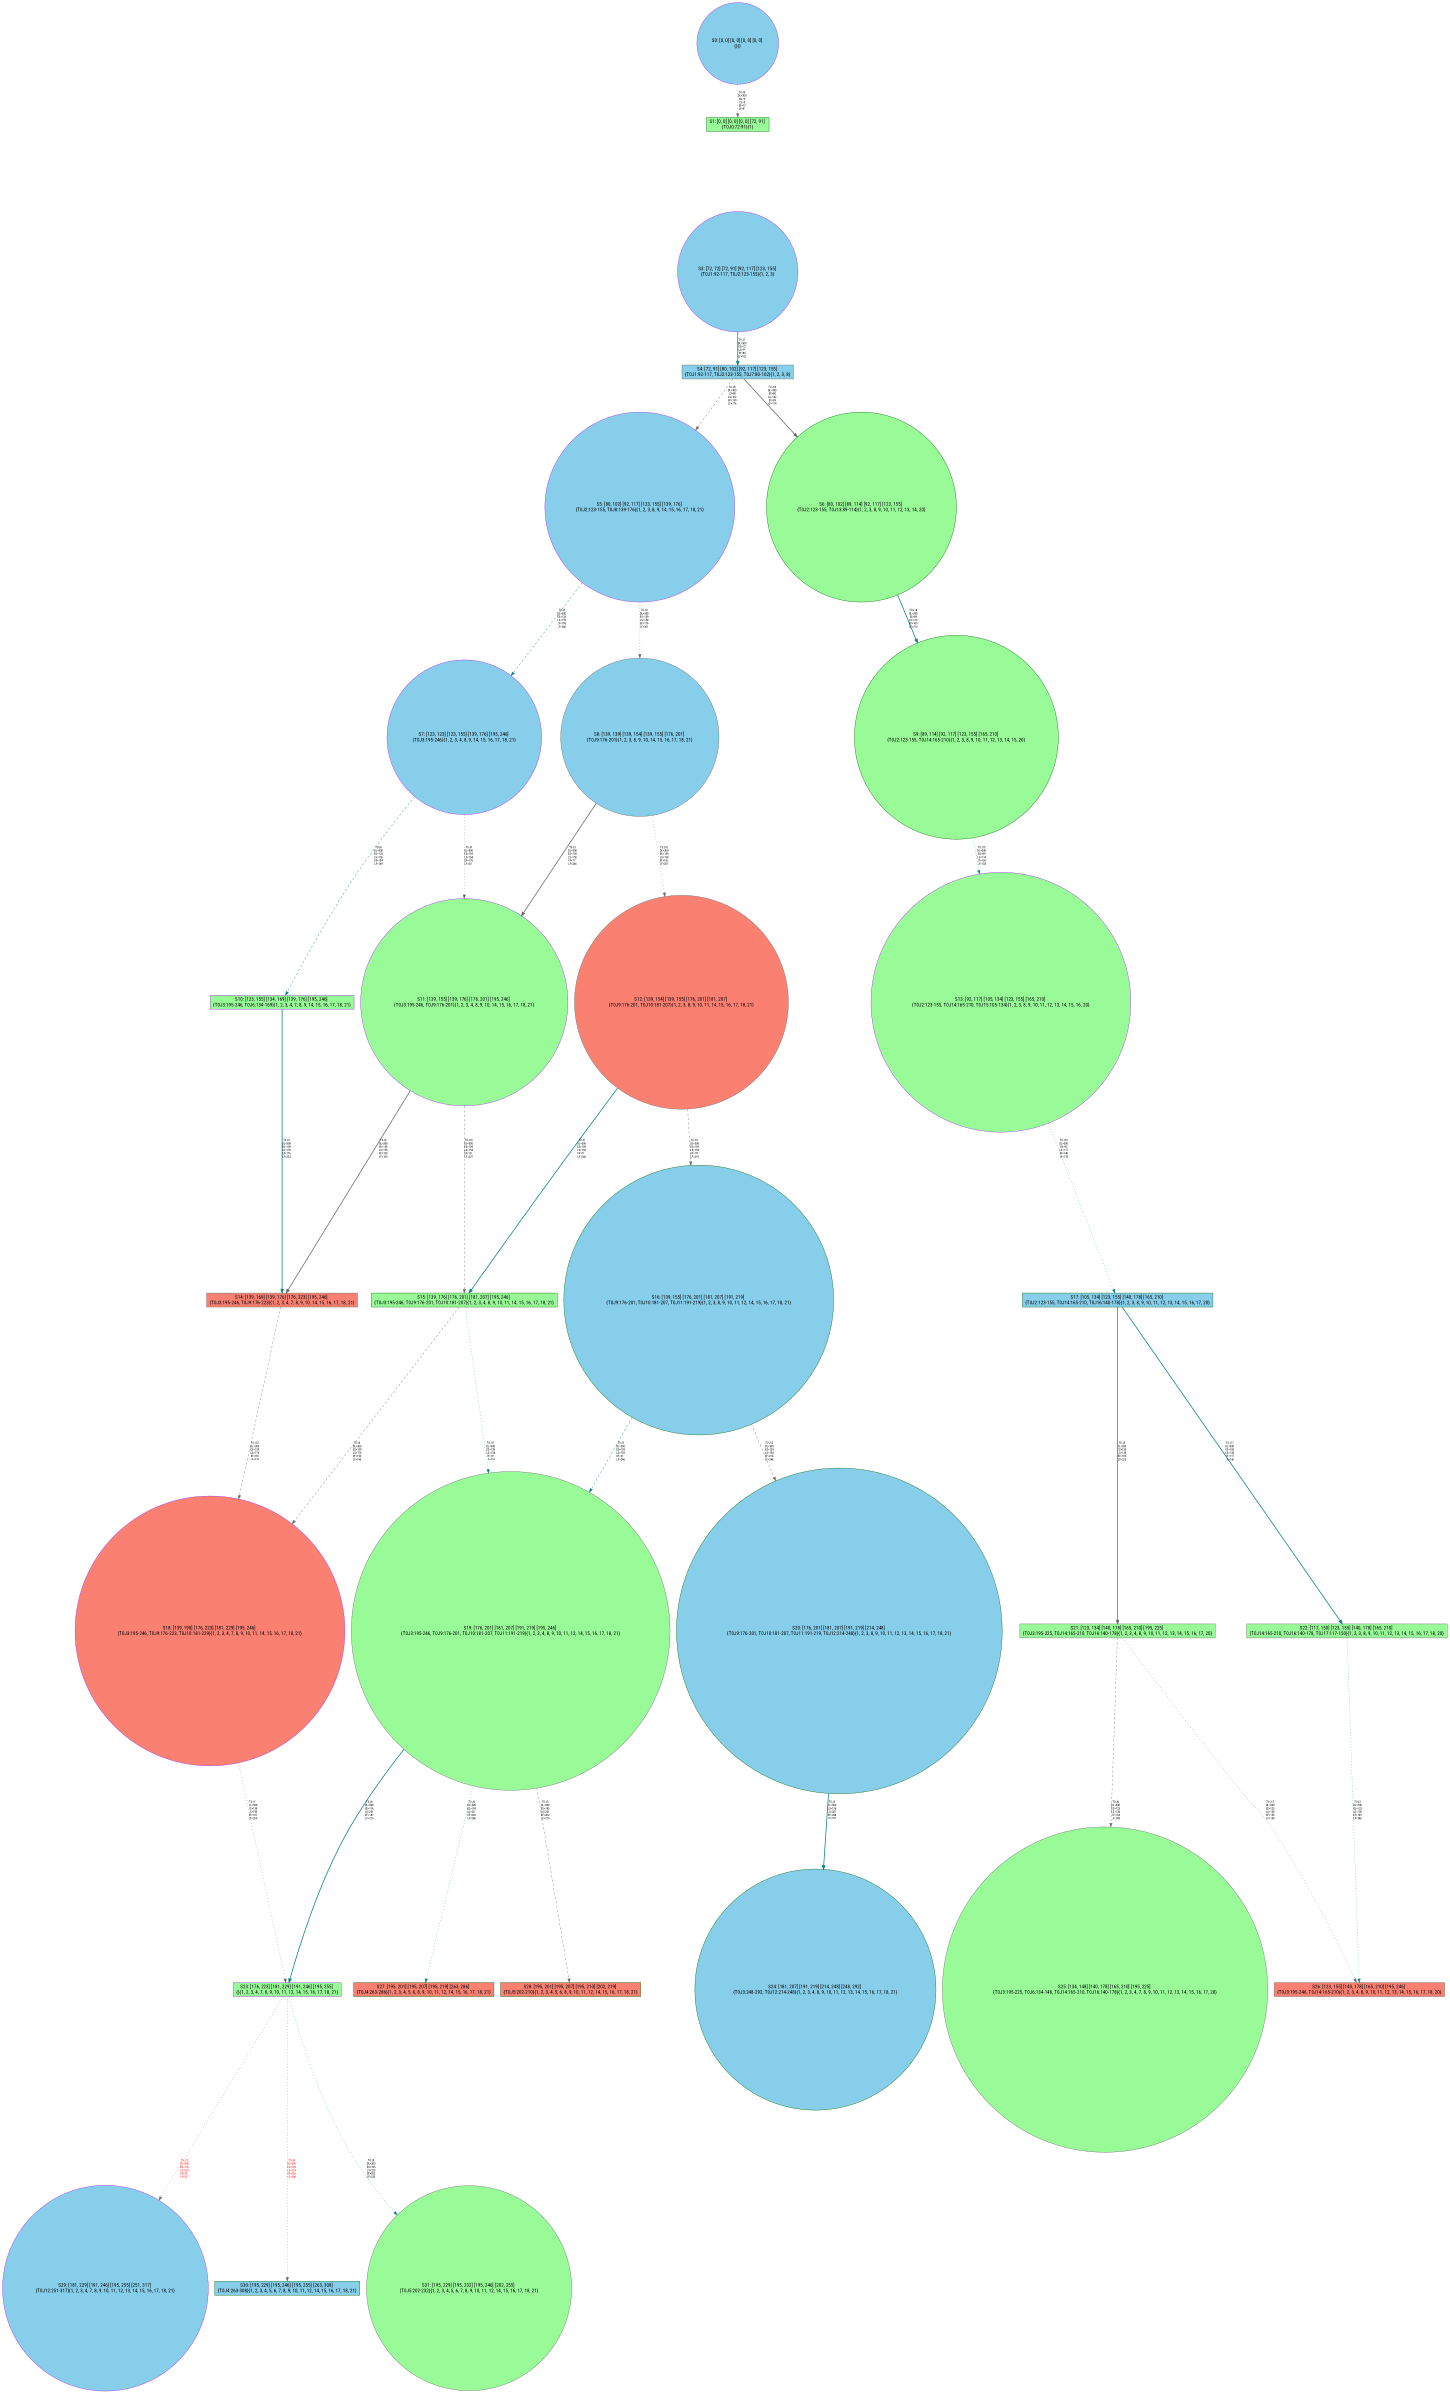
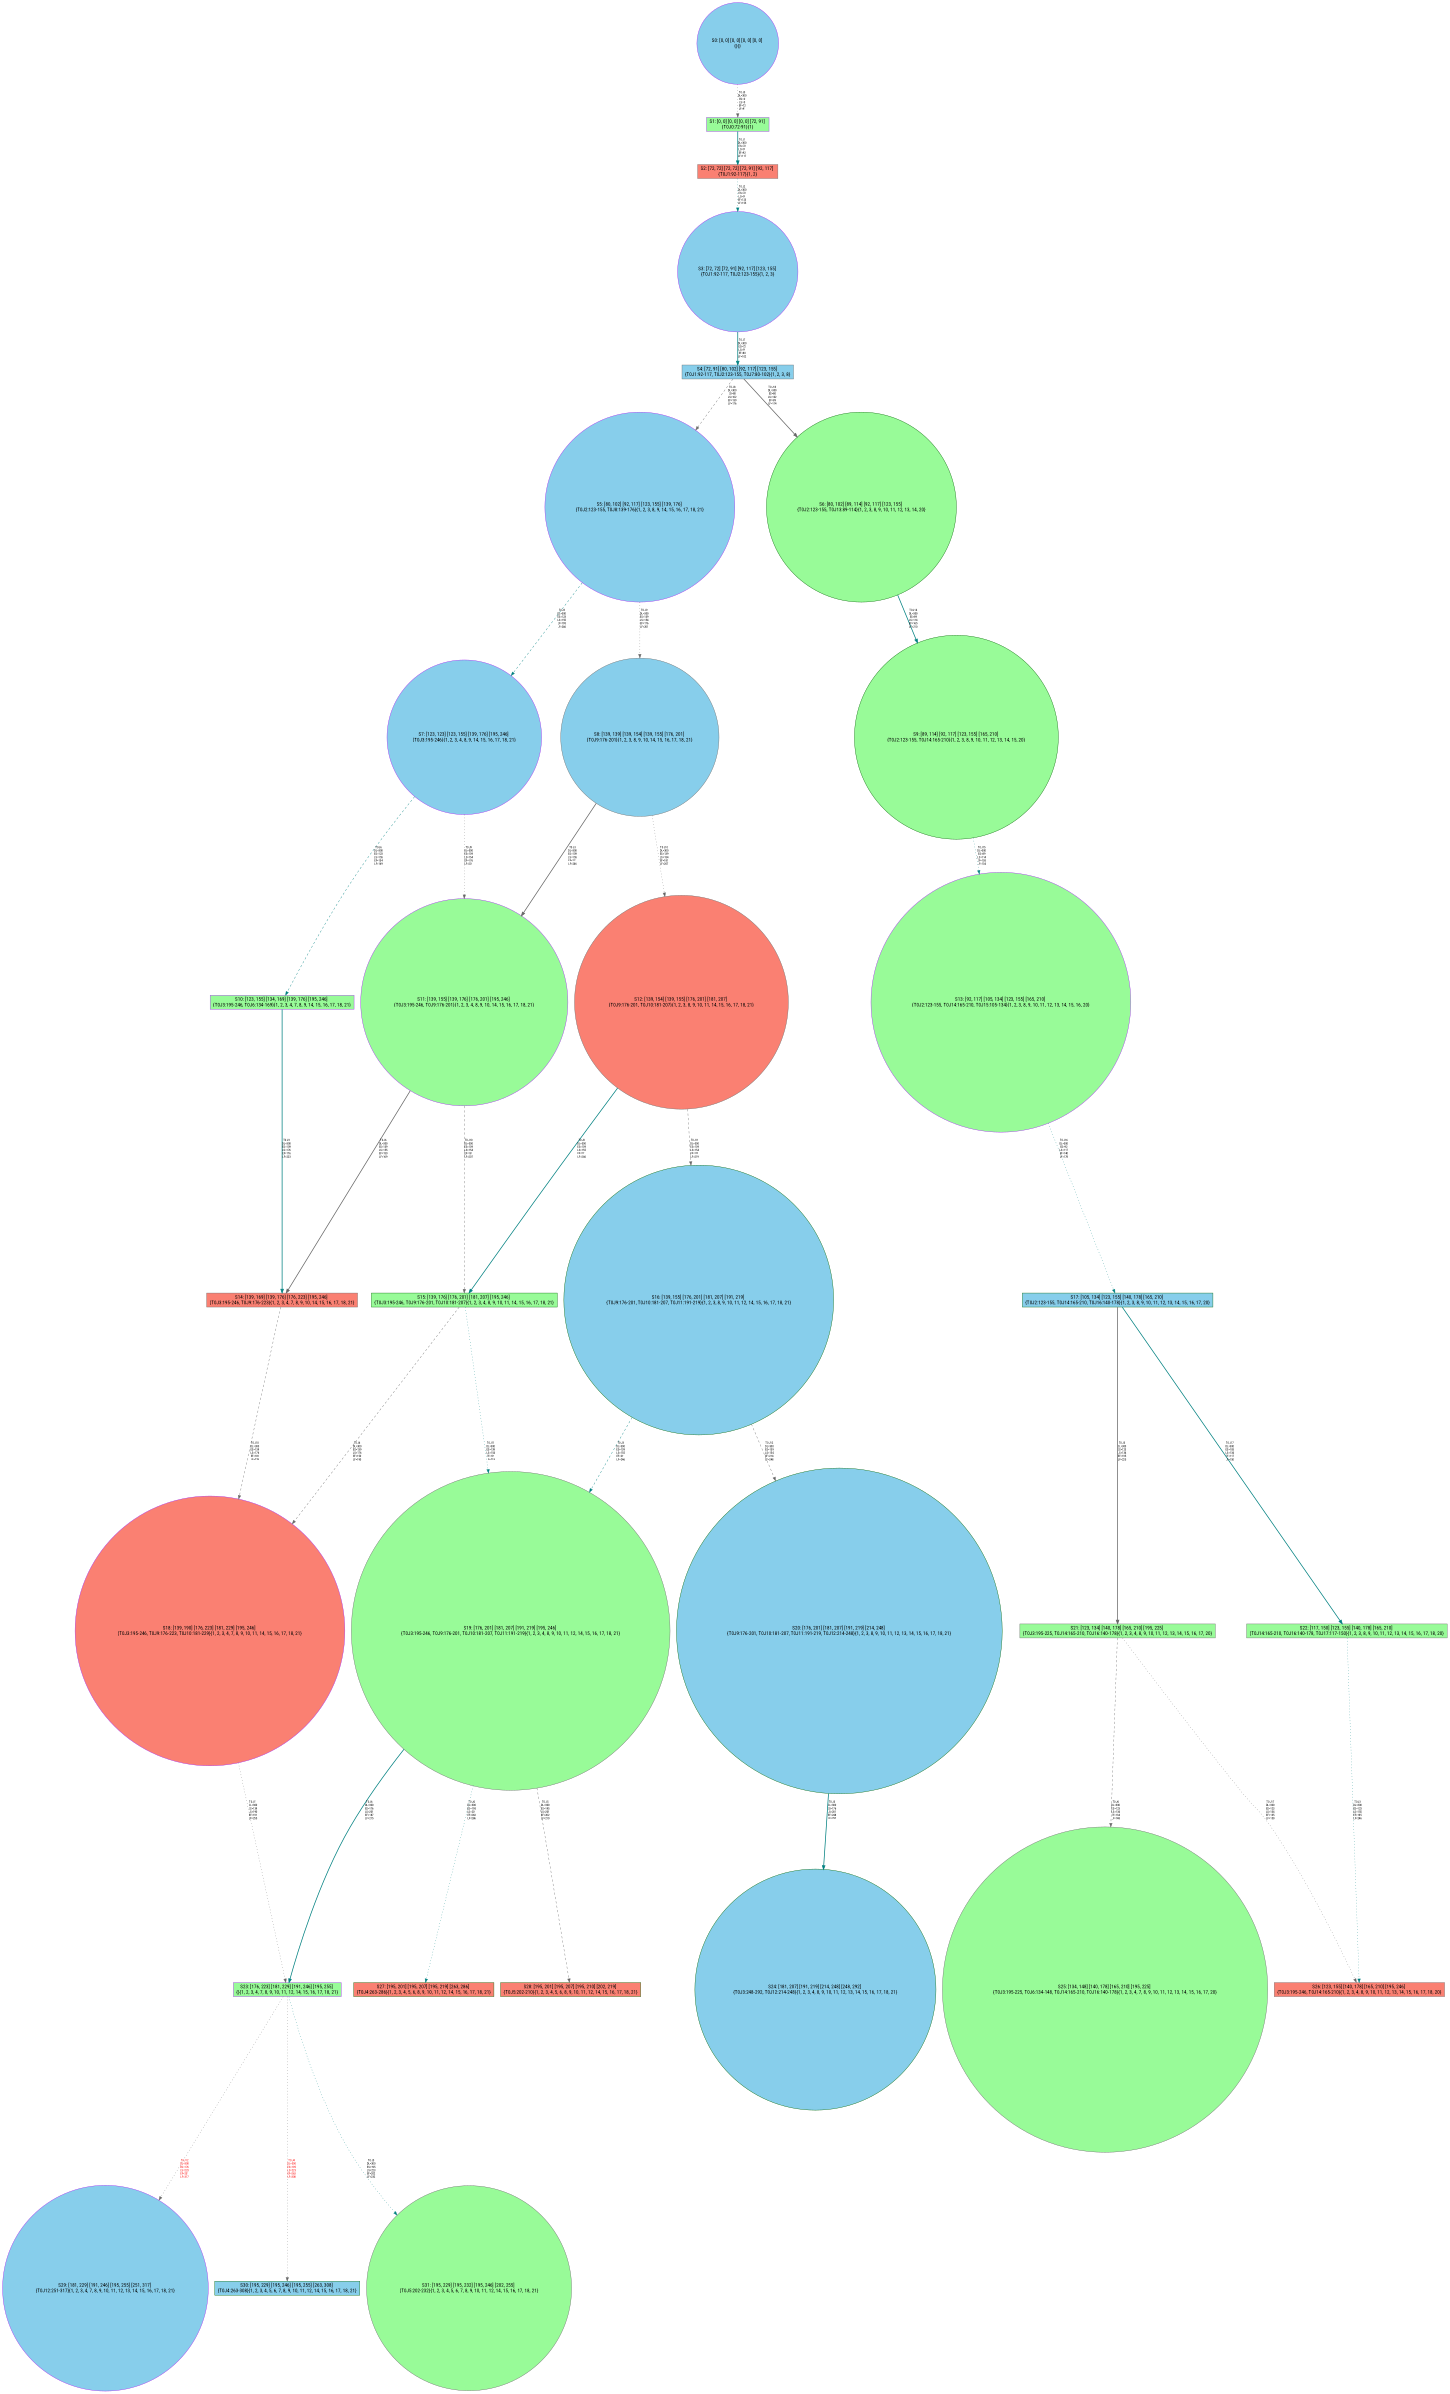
(738, 124) -> (738, 124)
none -> (738, 172)
